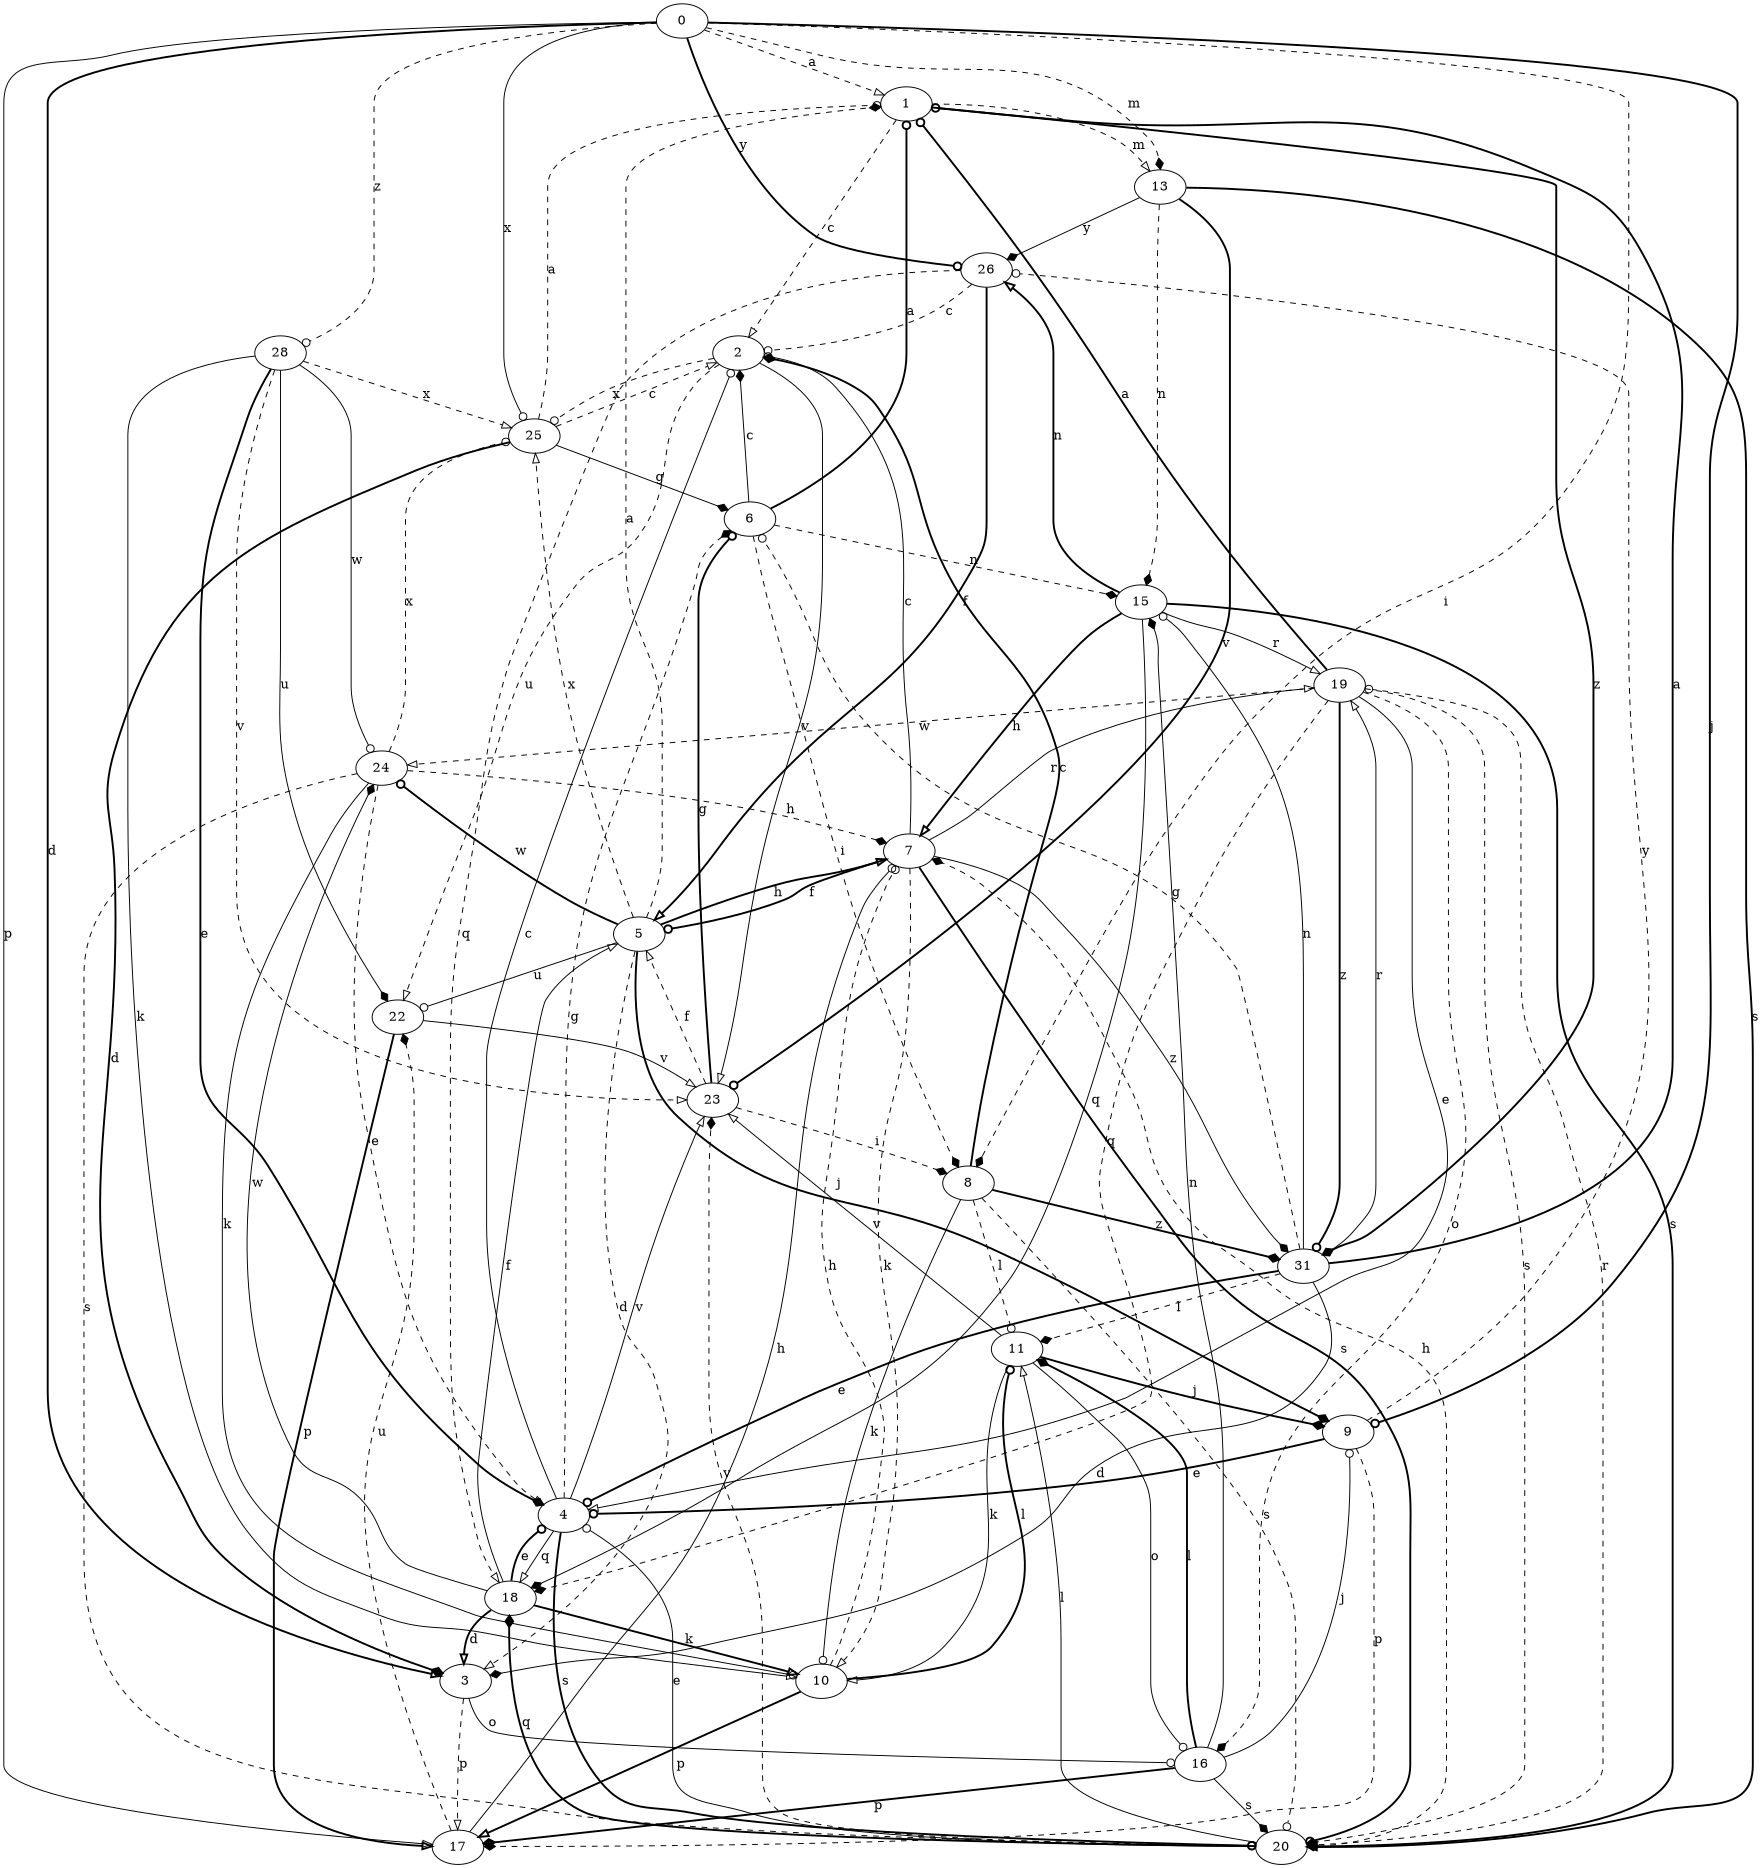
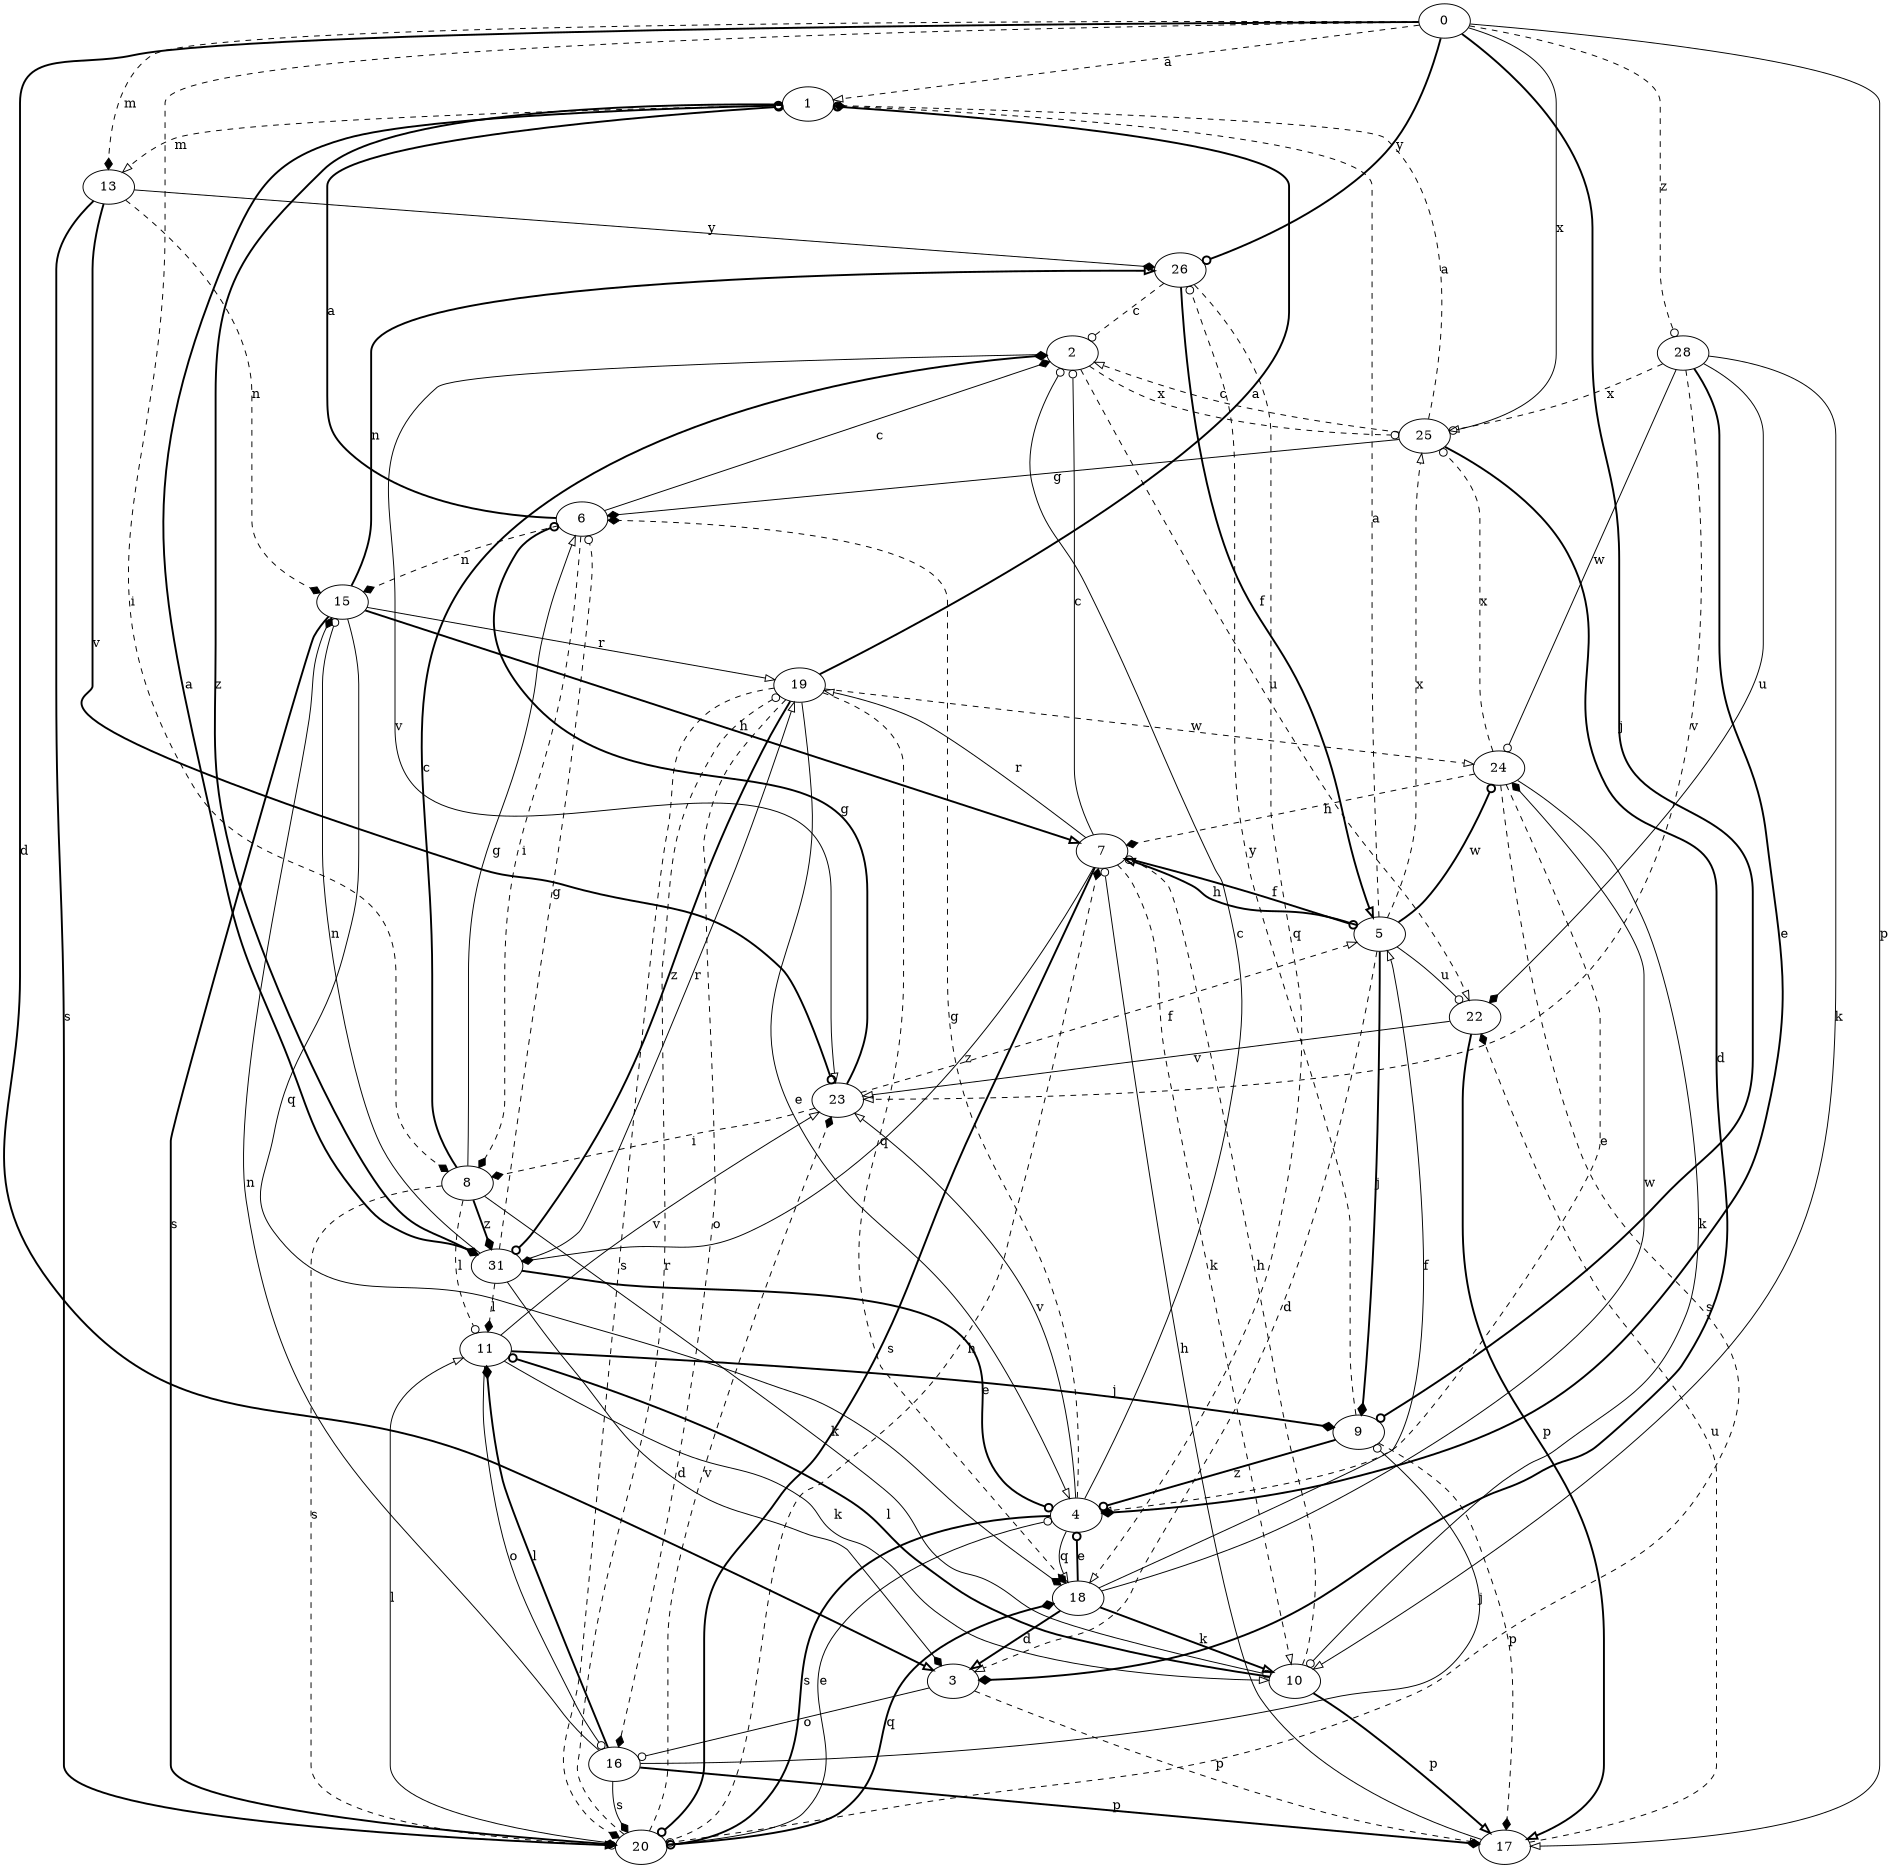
(825, 225) -> none
none -> (487, 850)
(1197, 1474) -> (1238, 1474)
